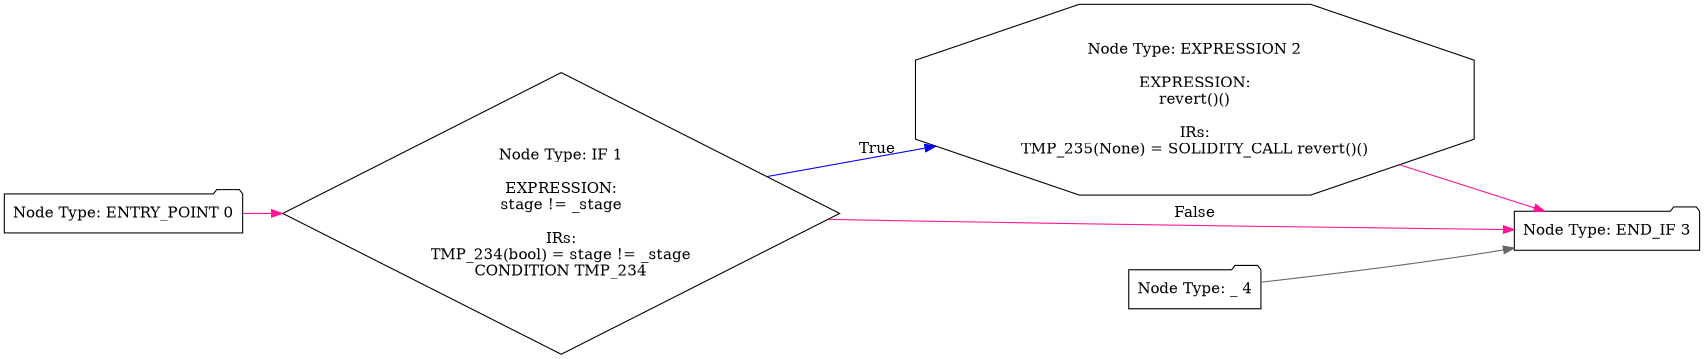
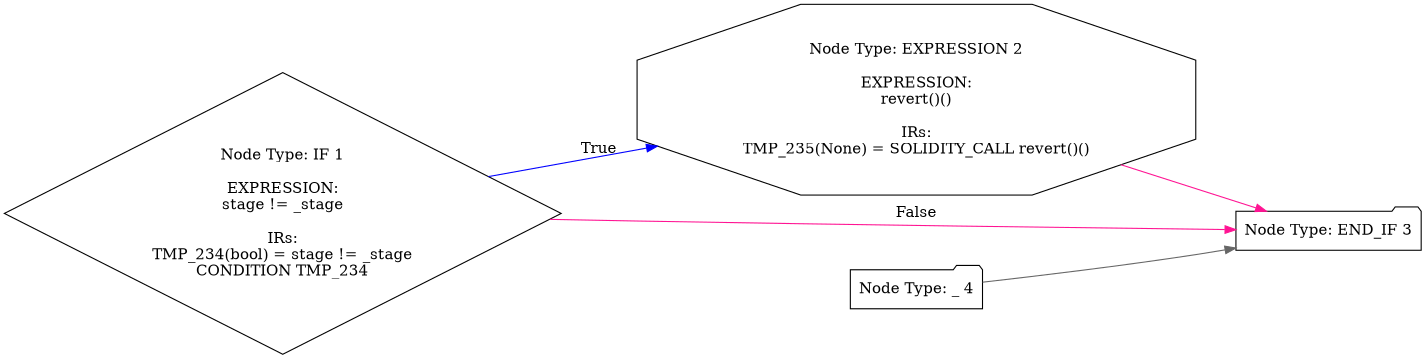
(123, 213) -> none
